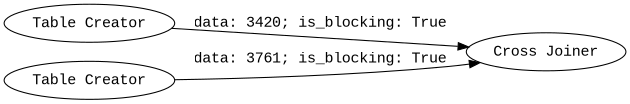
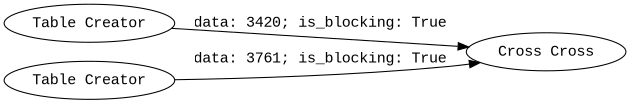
(546, 52) -> (546, 52)
